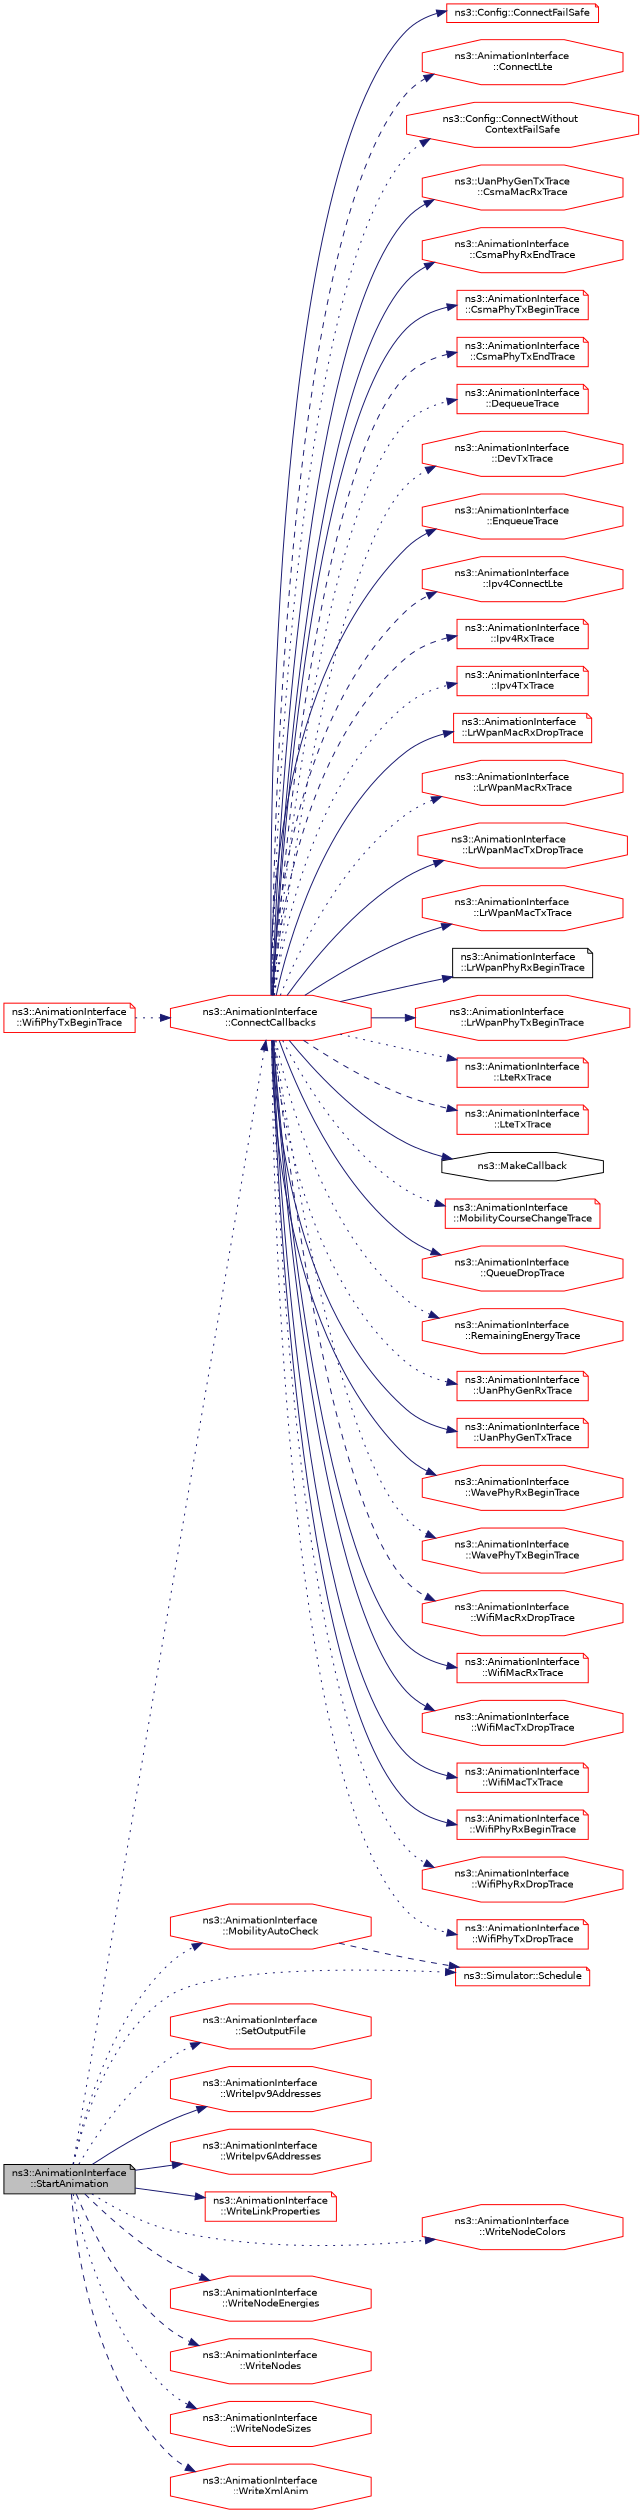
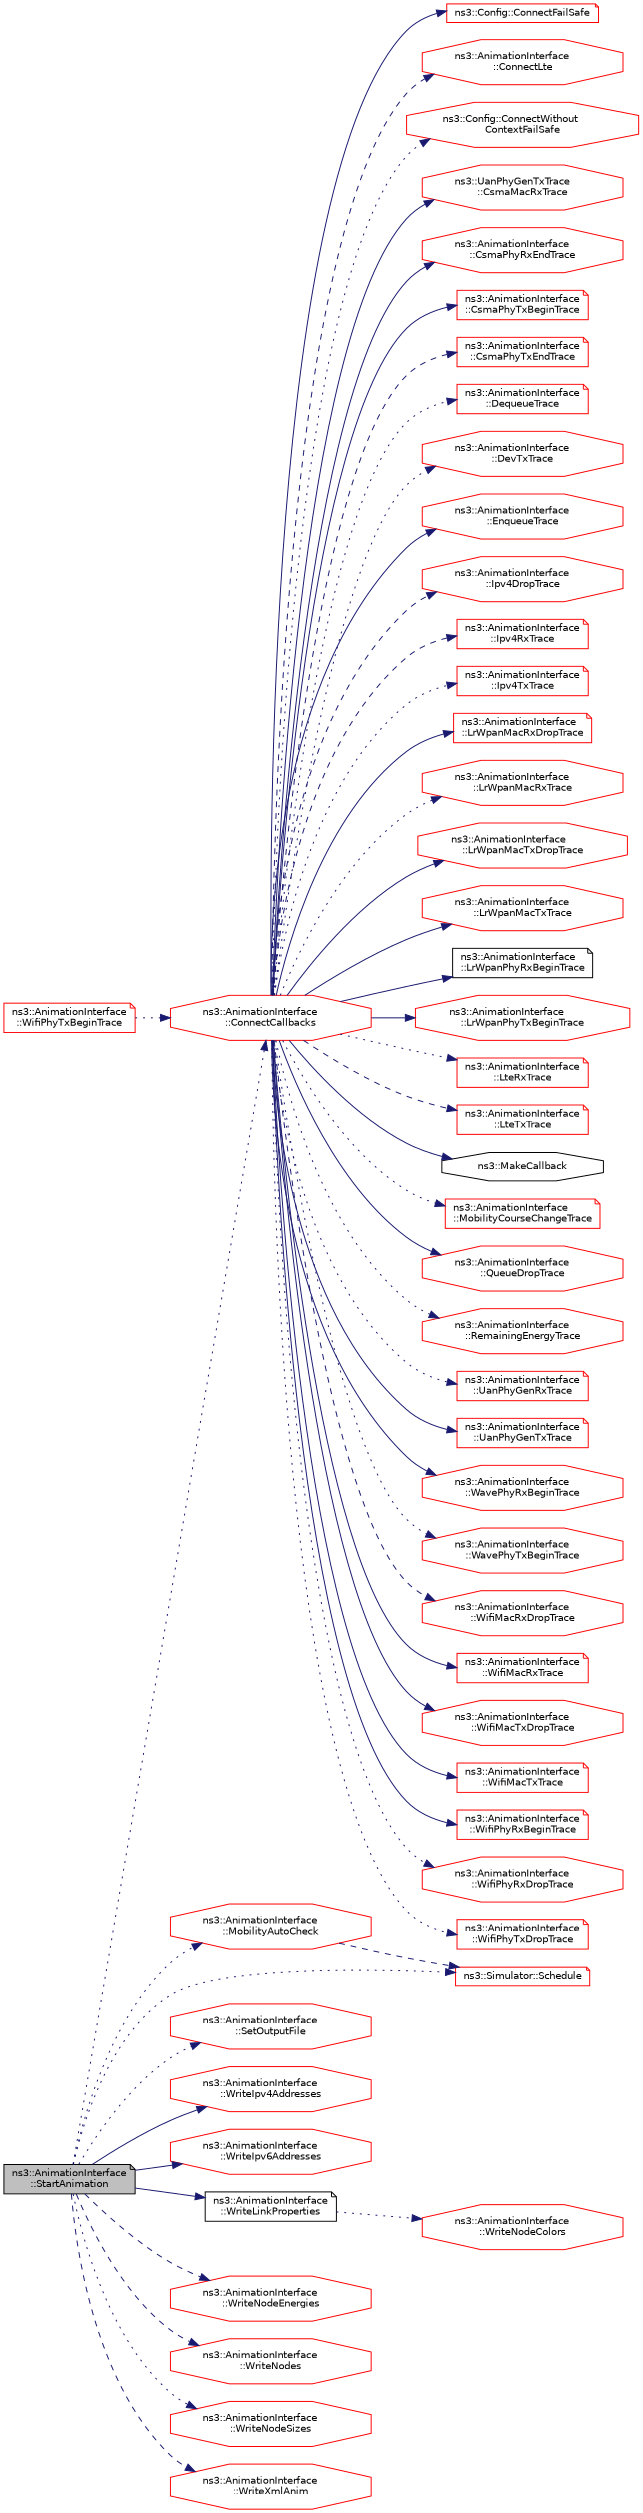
(523, 579) -> (523, 579)
(271, 2089) -> (271, 2089)
(271, 2207) -> (271, 2207)
(254, 2243) -> (374, 2215)
